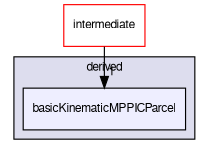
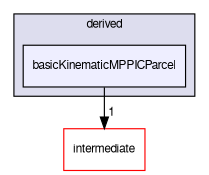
(104, 64) -> (104, 104)
